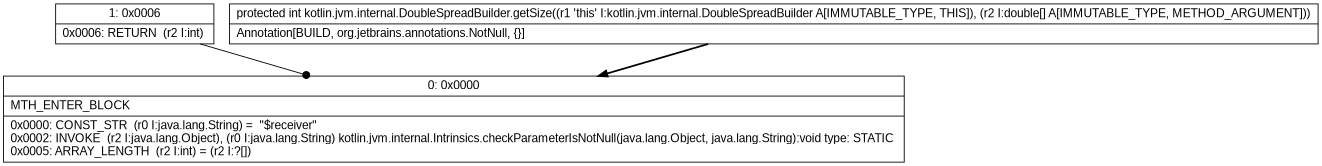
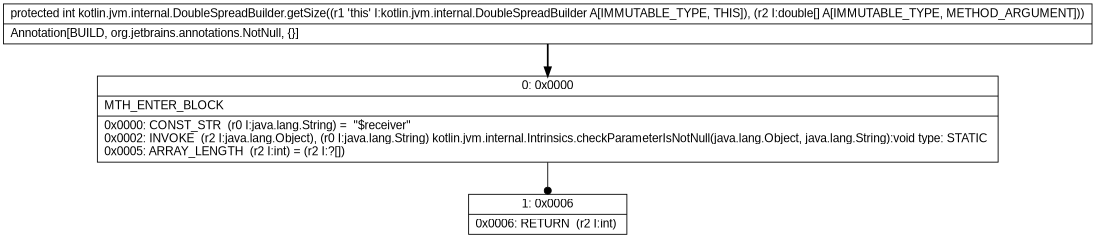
(251, 59) -> (548, 175)
